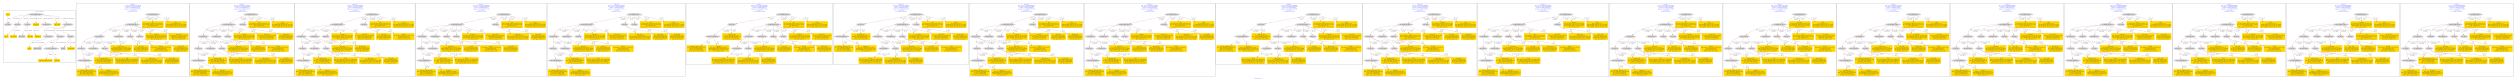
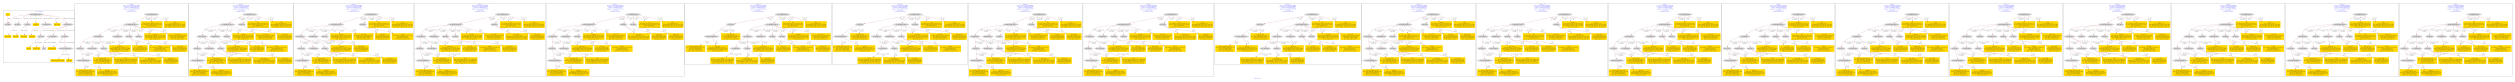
(6, 37) -> none
(22, 37) -> (24, 37)
(29, 49) -> (44, 49)
(37, 49) -> (52, 49)
(63, 49) -> (29, 49)
